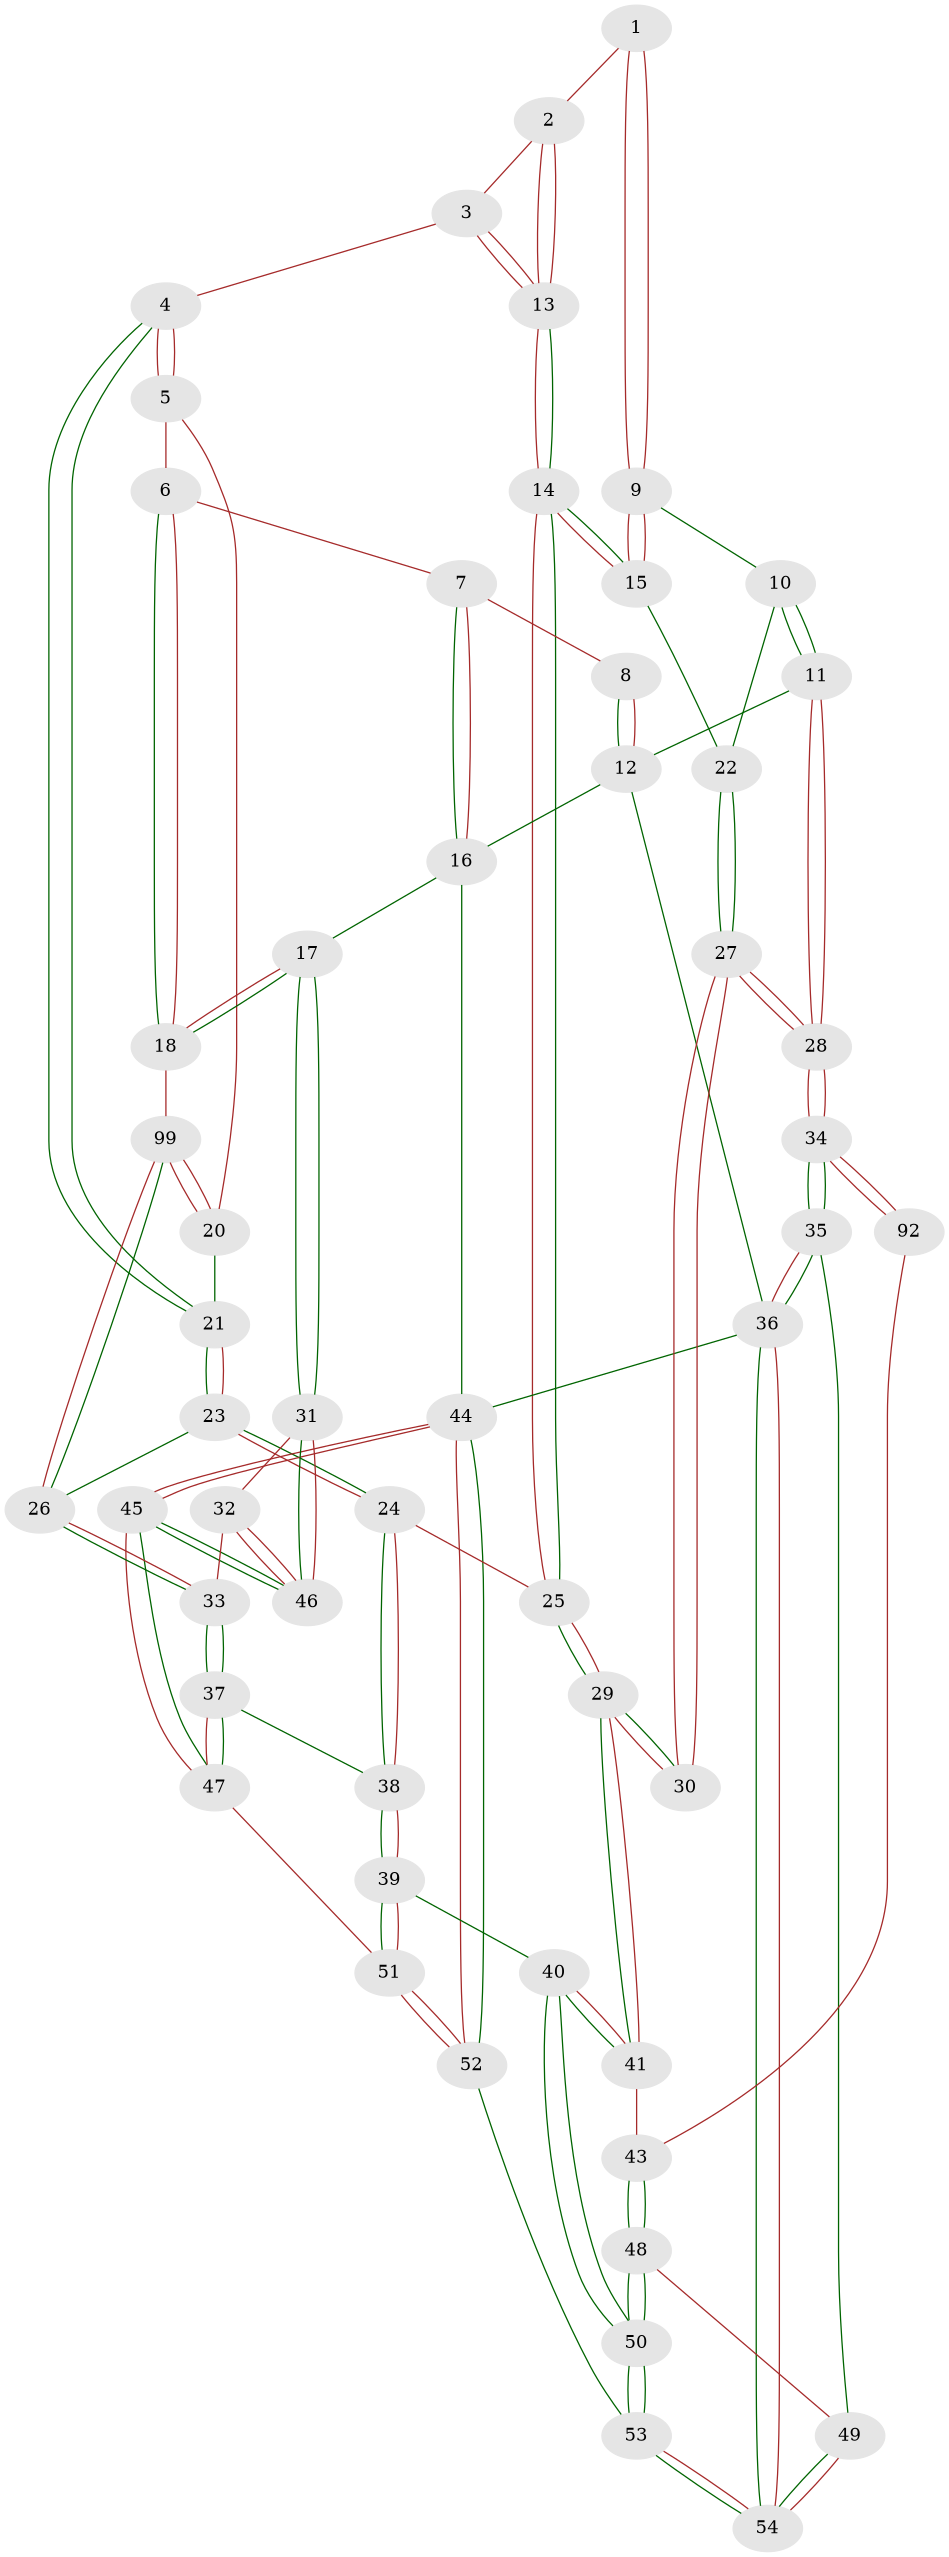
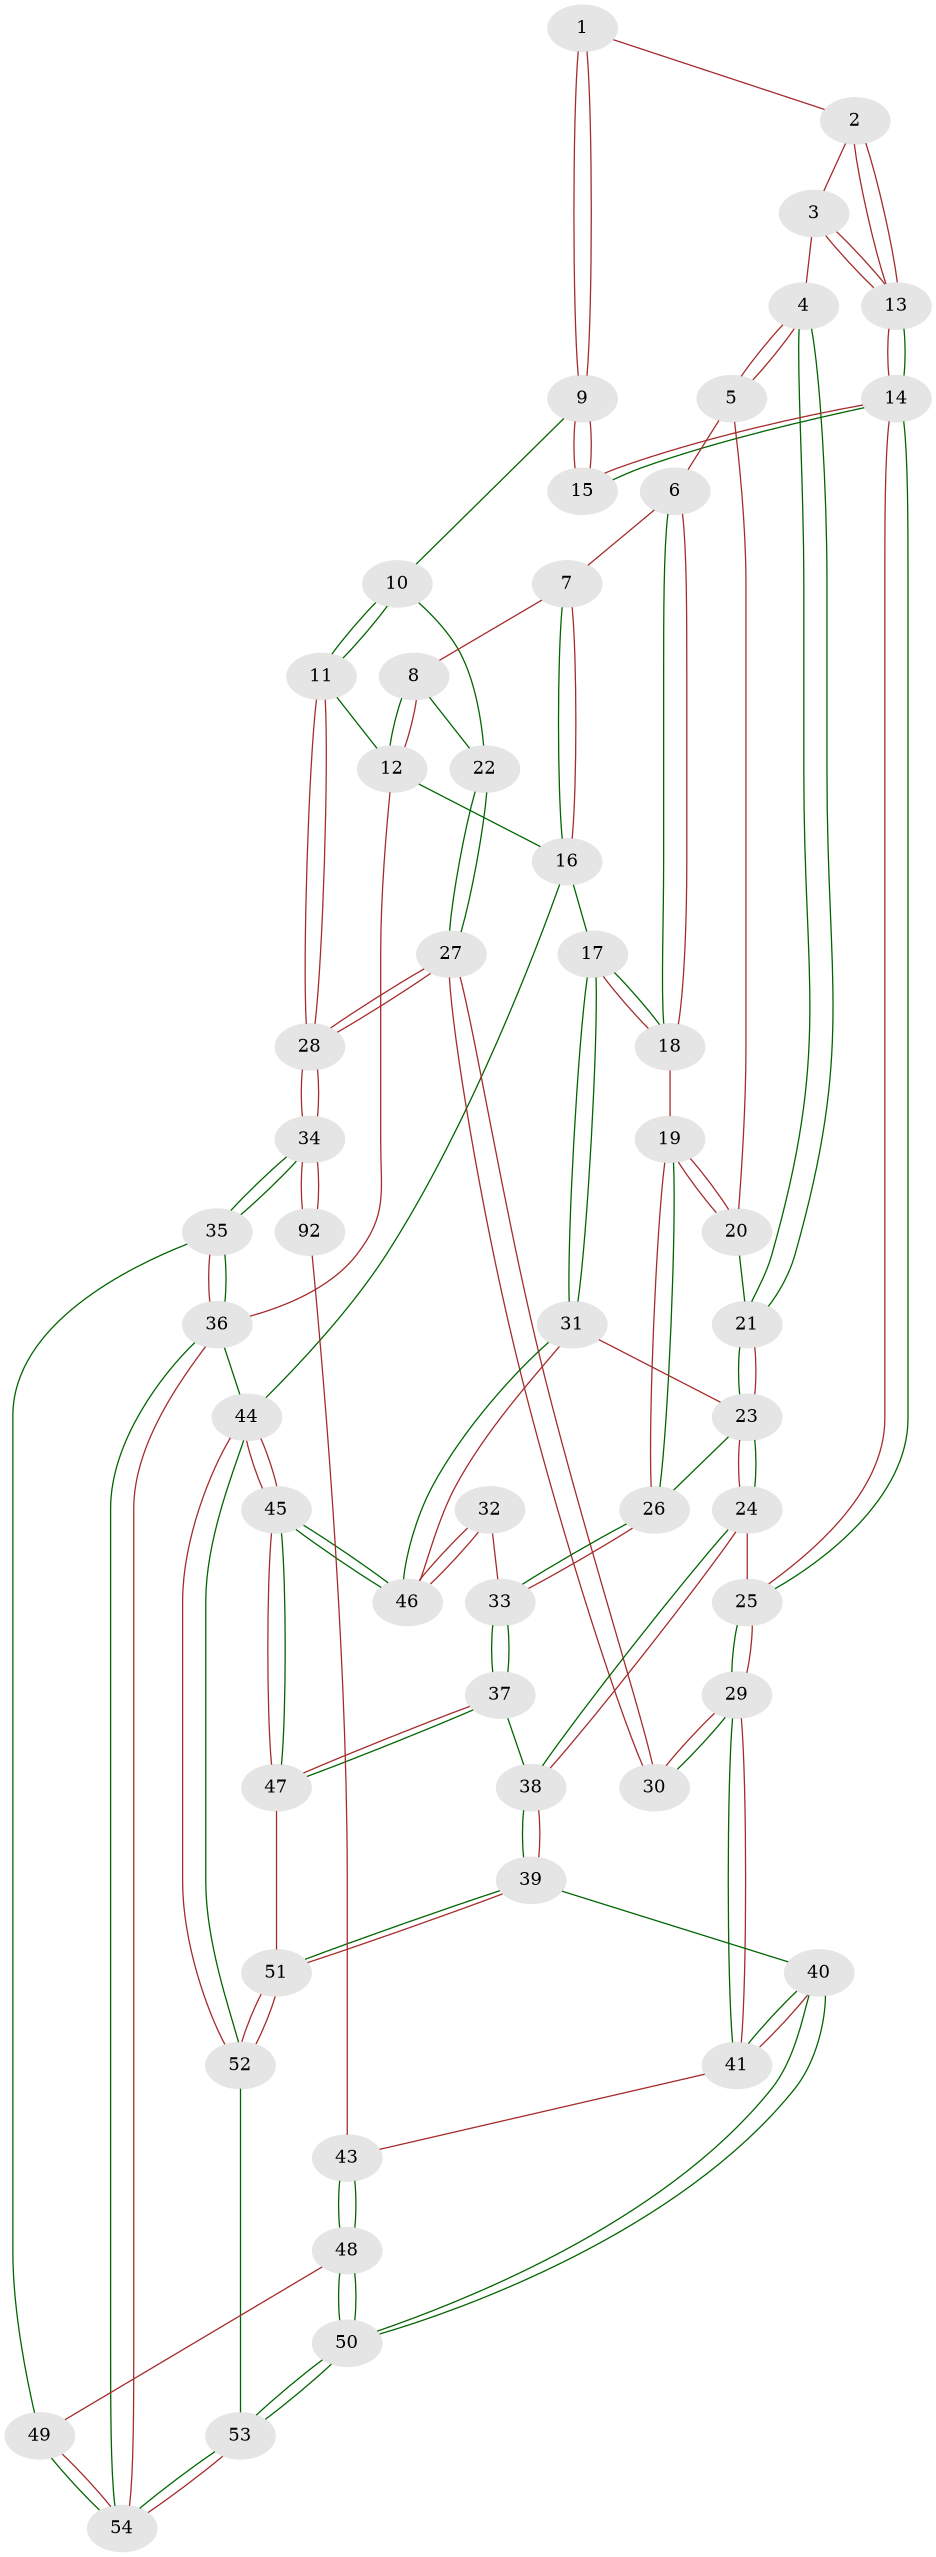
(684, 676) -> (450, 723)
(691, 1021) -> (381, 1089)
(166, 1139) -> (670, 1139)
(254, 1477) -> (644, 1363)
